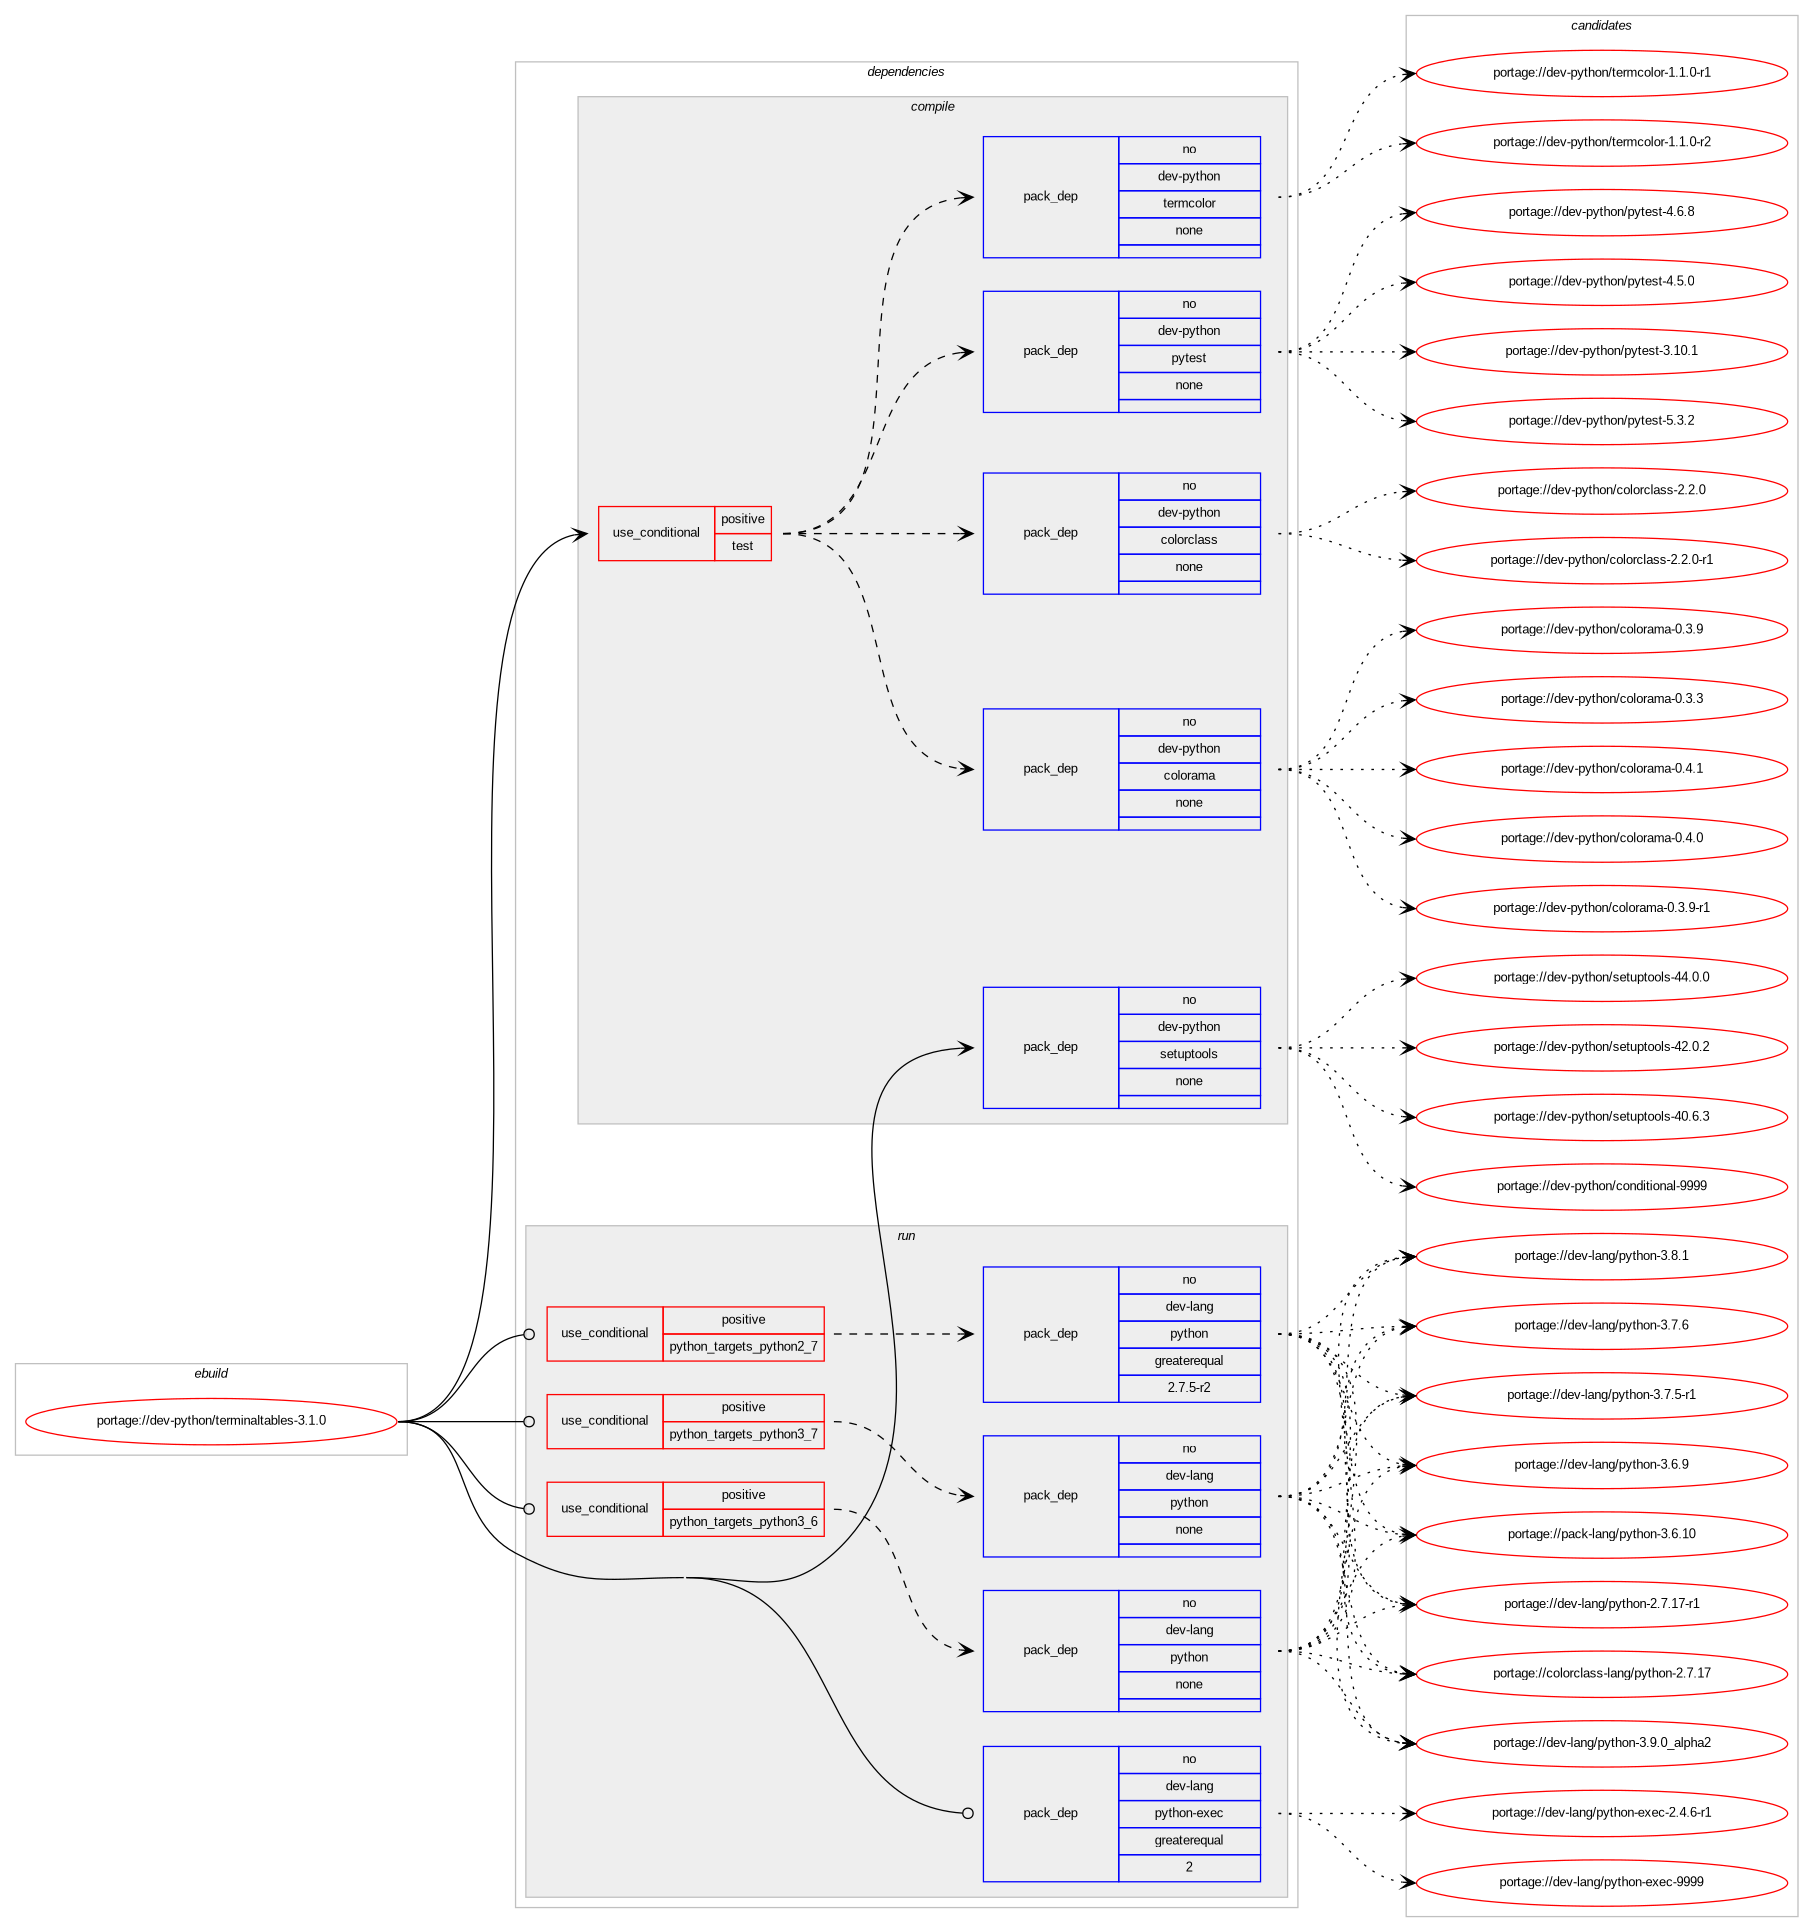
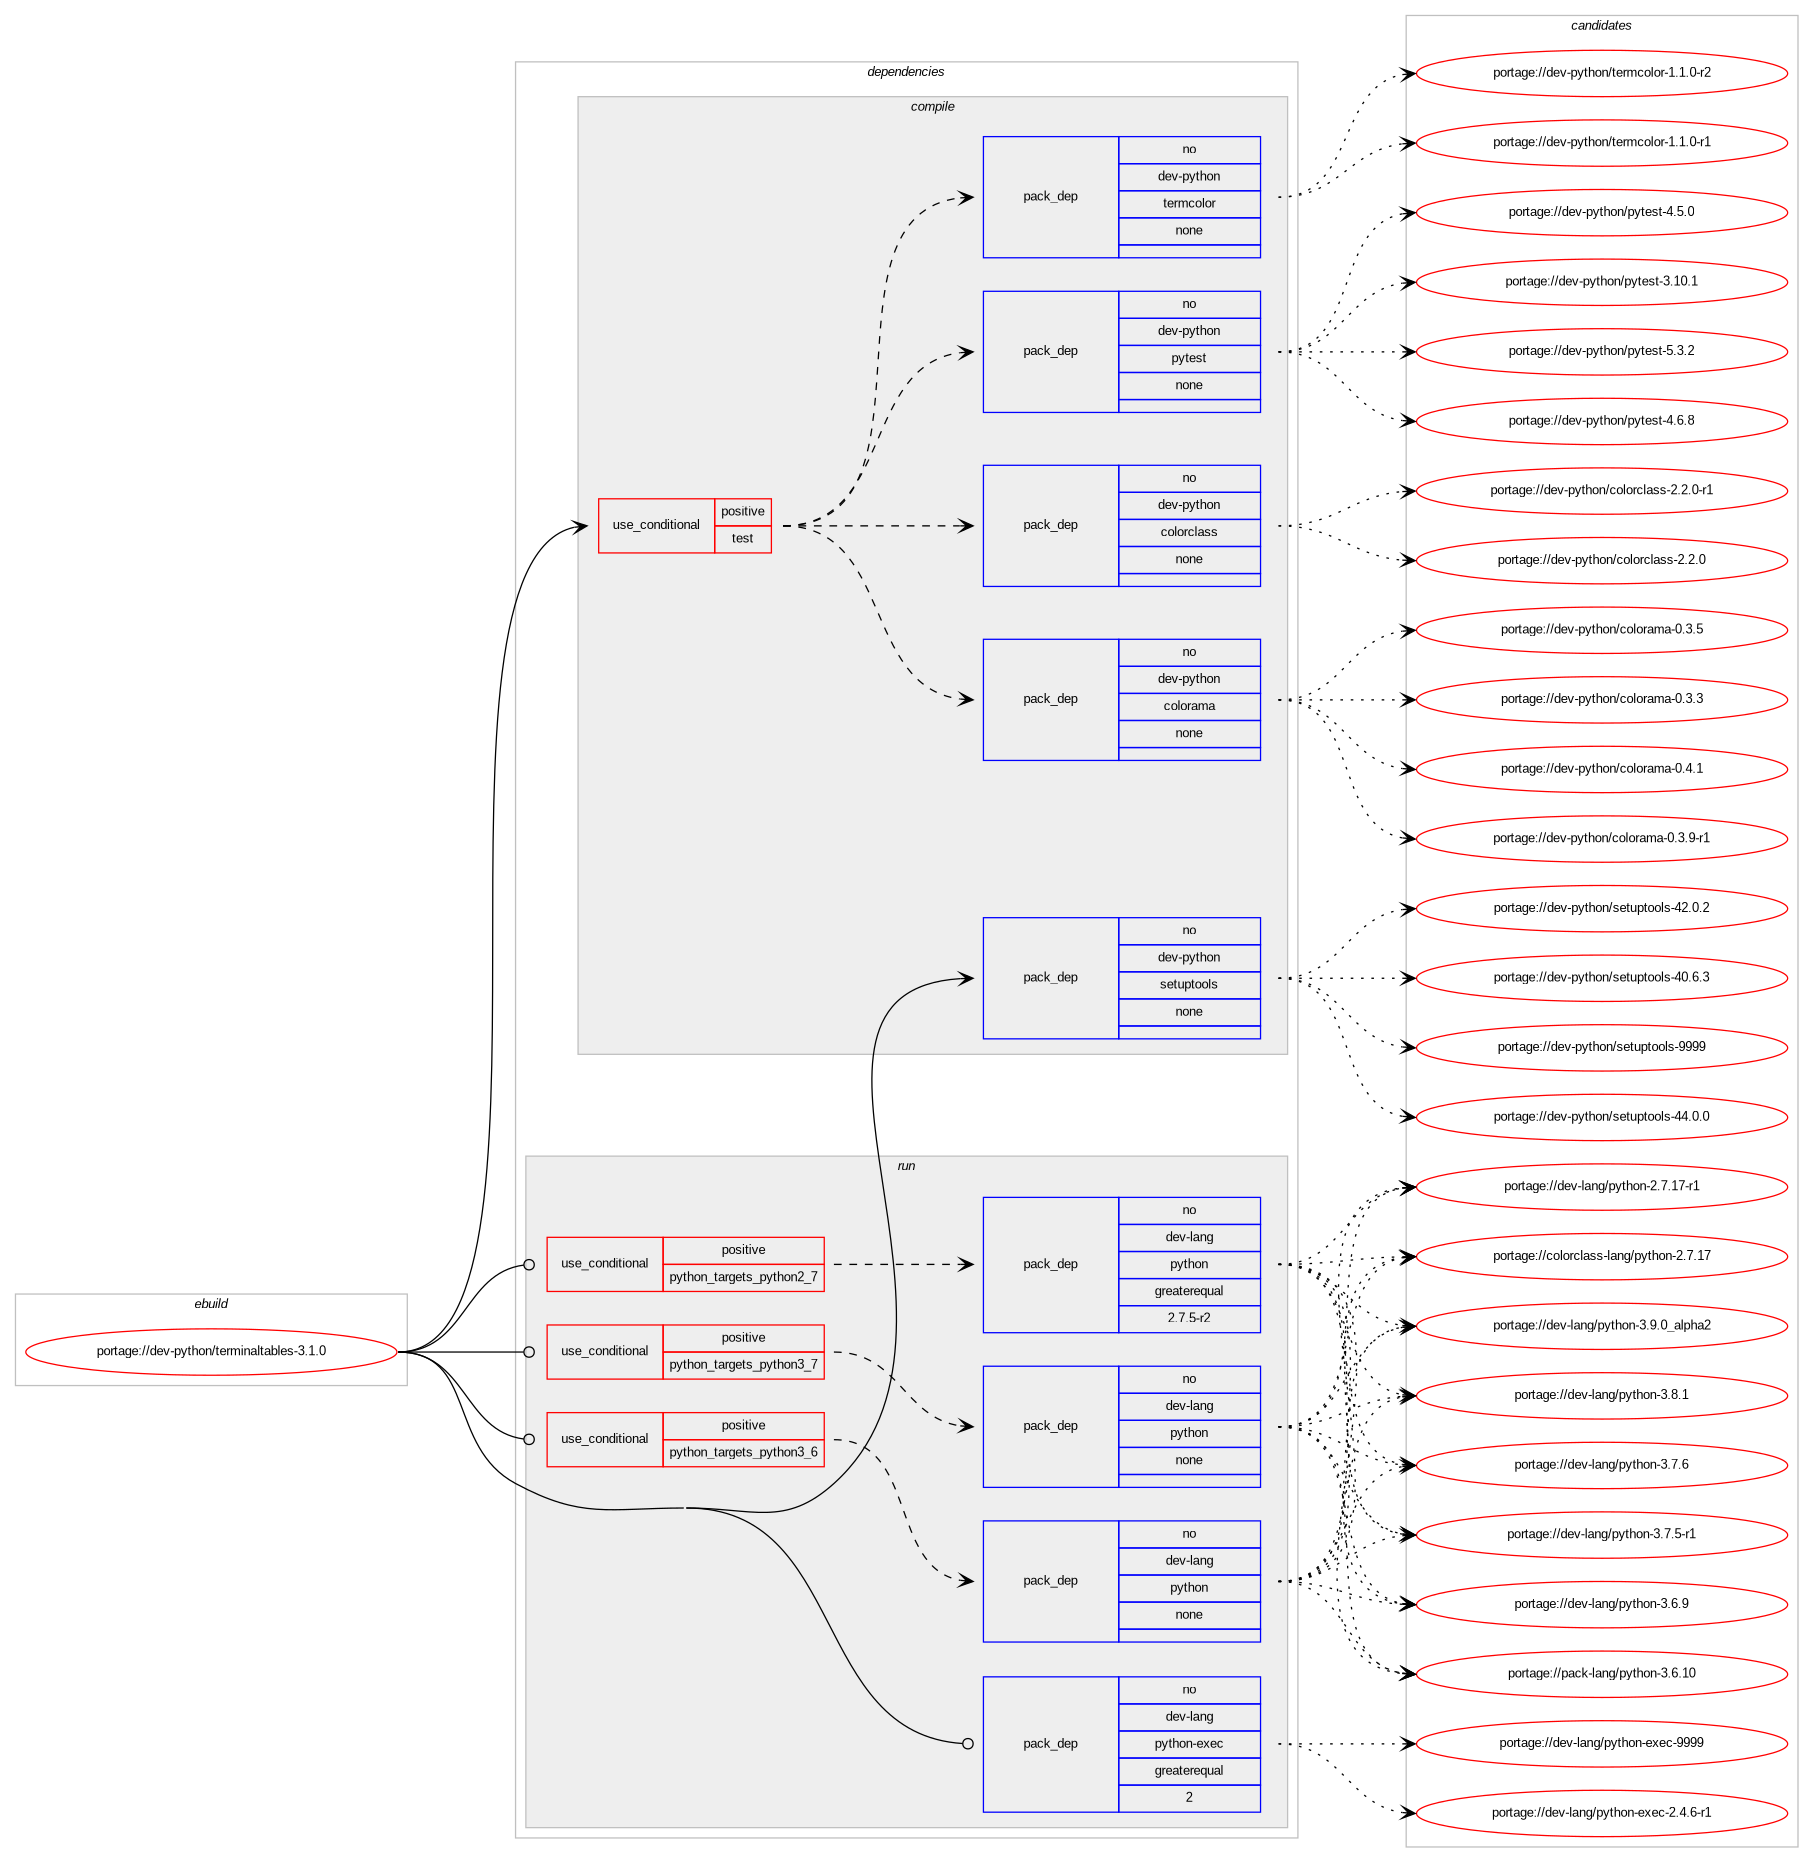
(1602, 630) -> (1602, 630)
(1602, 839) -> none
(1602, 1187) -> (1602, 1048)
